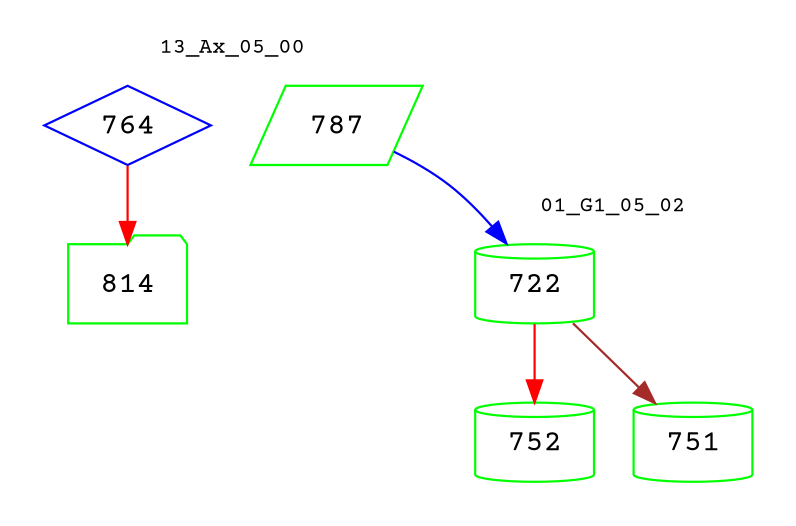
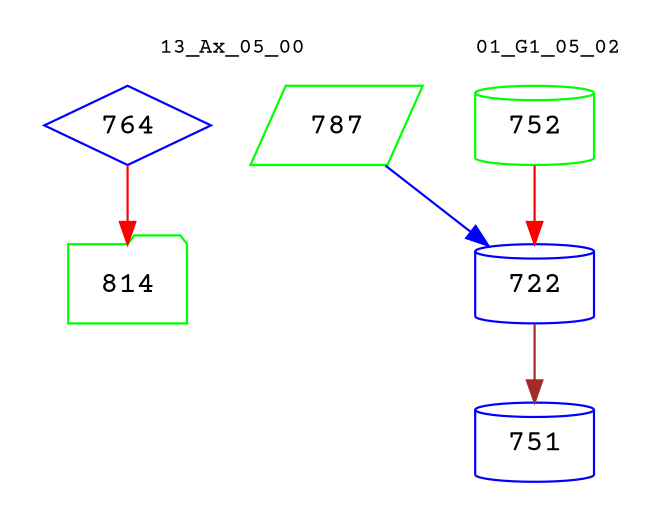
(535, 284) -> (535, 284)
(535, 352) -> (535, 194)
(693, 442) -> (535, 442)
